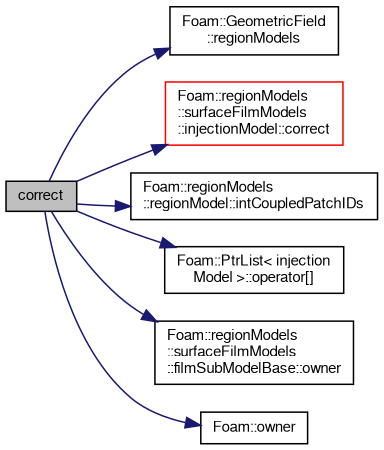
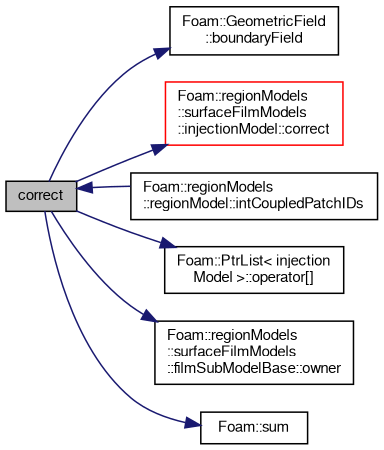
(254, 31) -> (254, 31)
(96, 205) -> (111, 187)
(254, 428) -> (254, 428)
